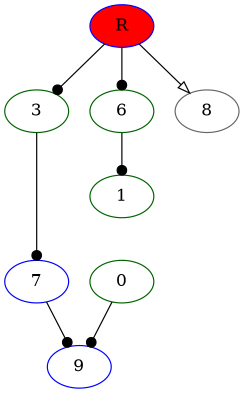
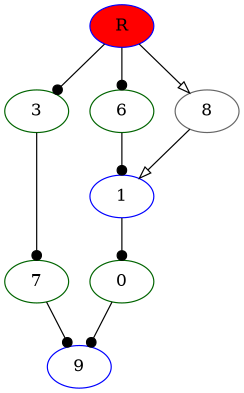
none -> (169, 150)
(122, 196) -> (122, 196)
none -> (122, 234)
(37, 282) -> (37, 282)
